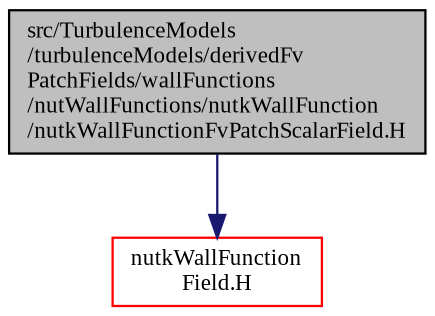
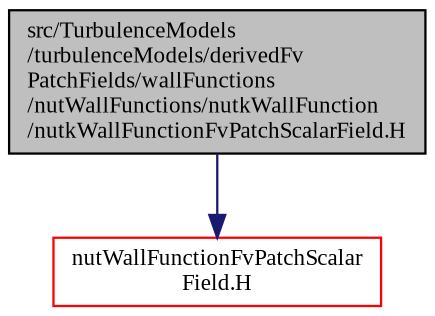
(217, 272) -> (217, 272)
